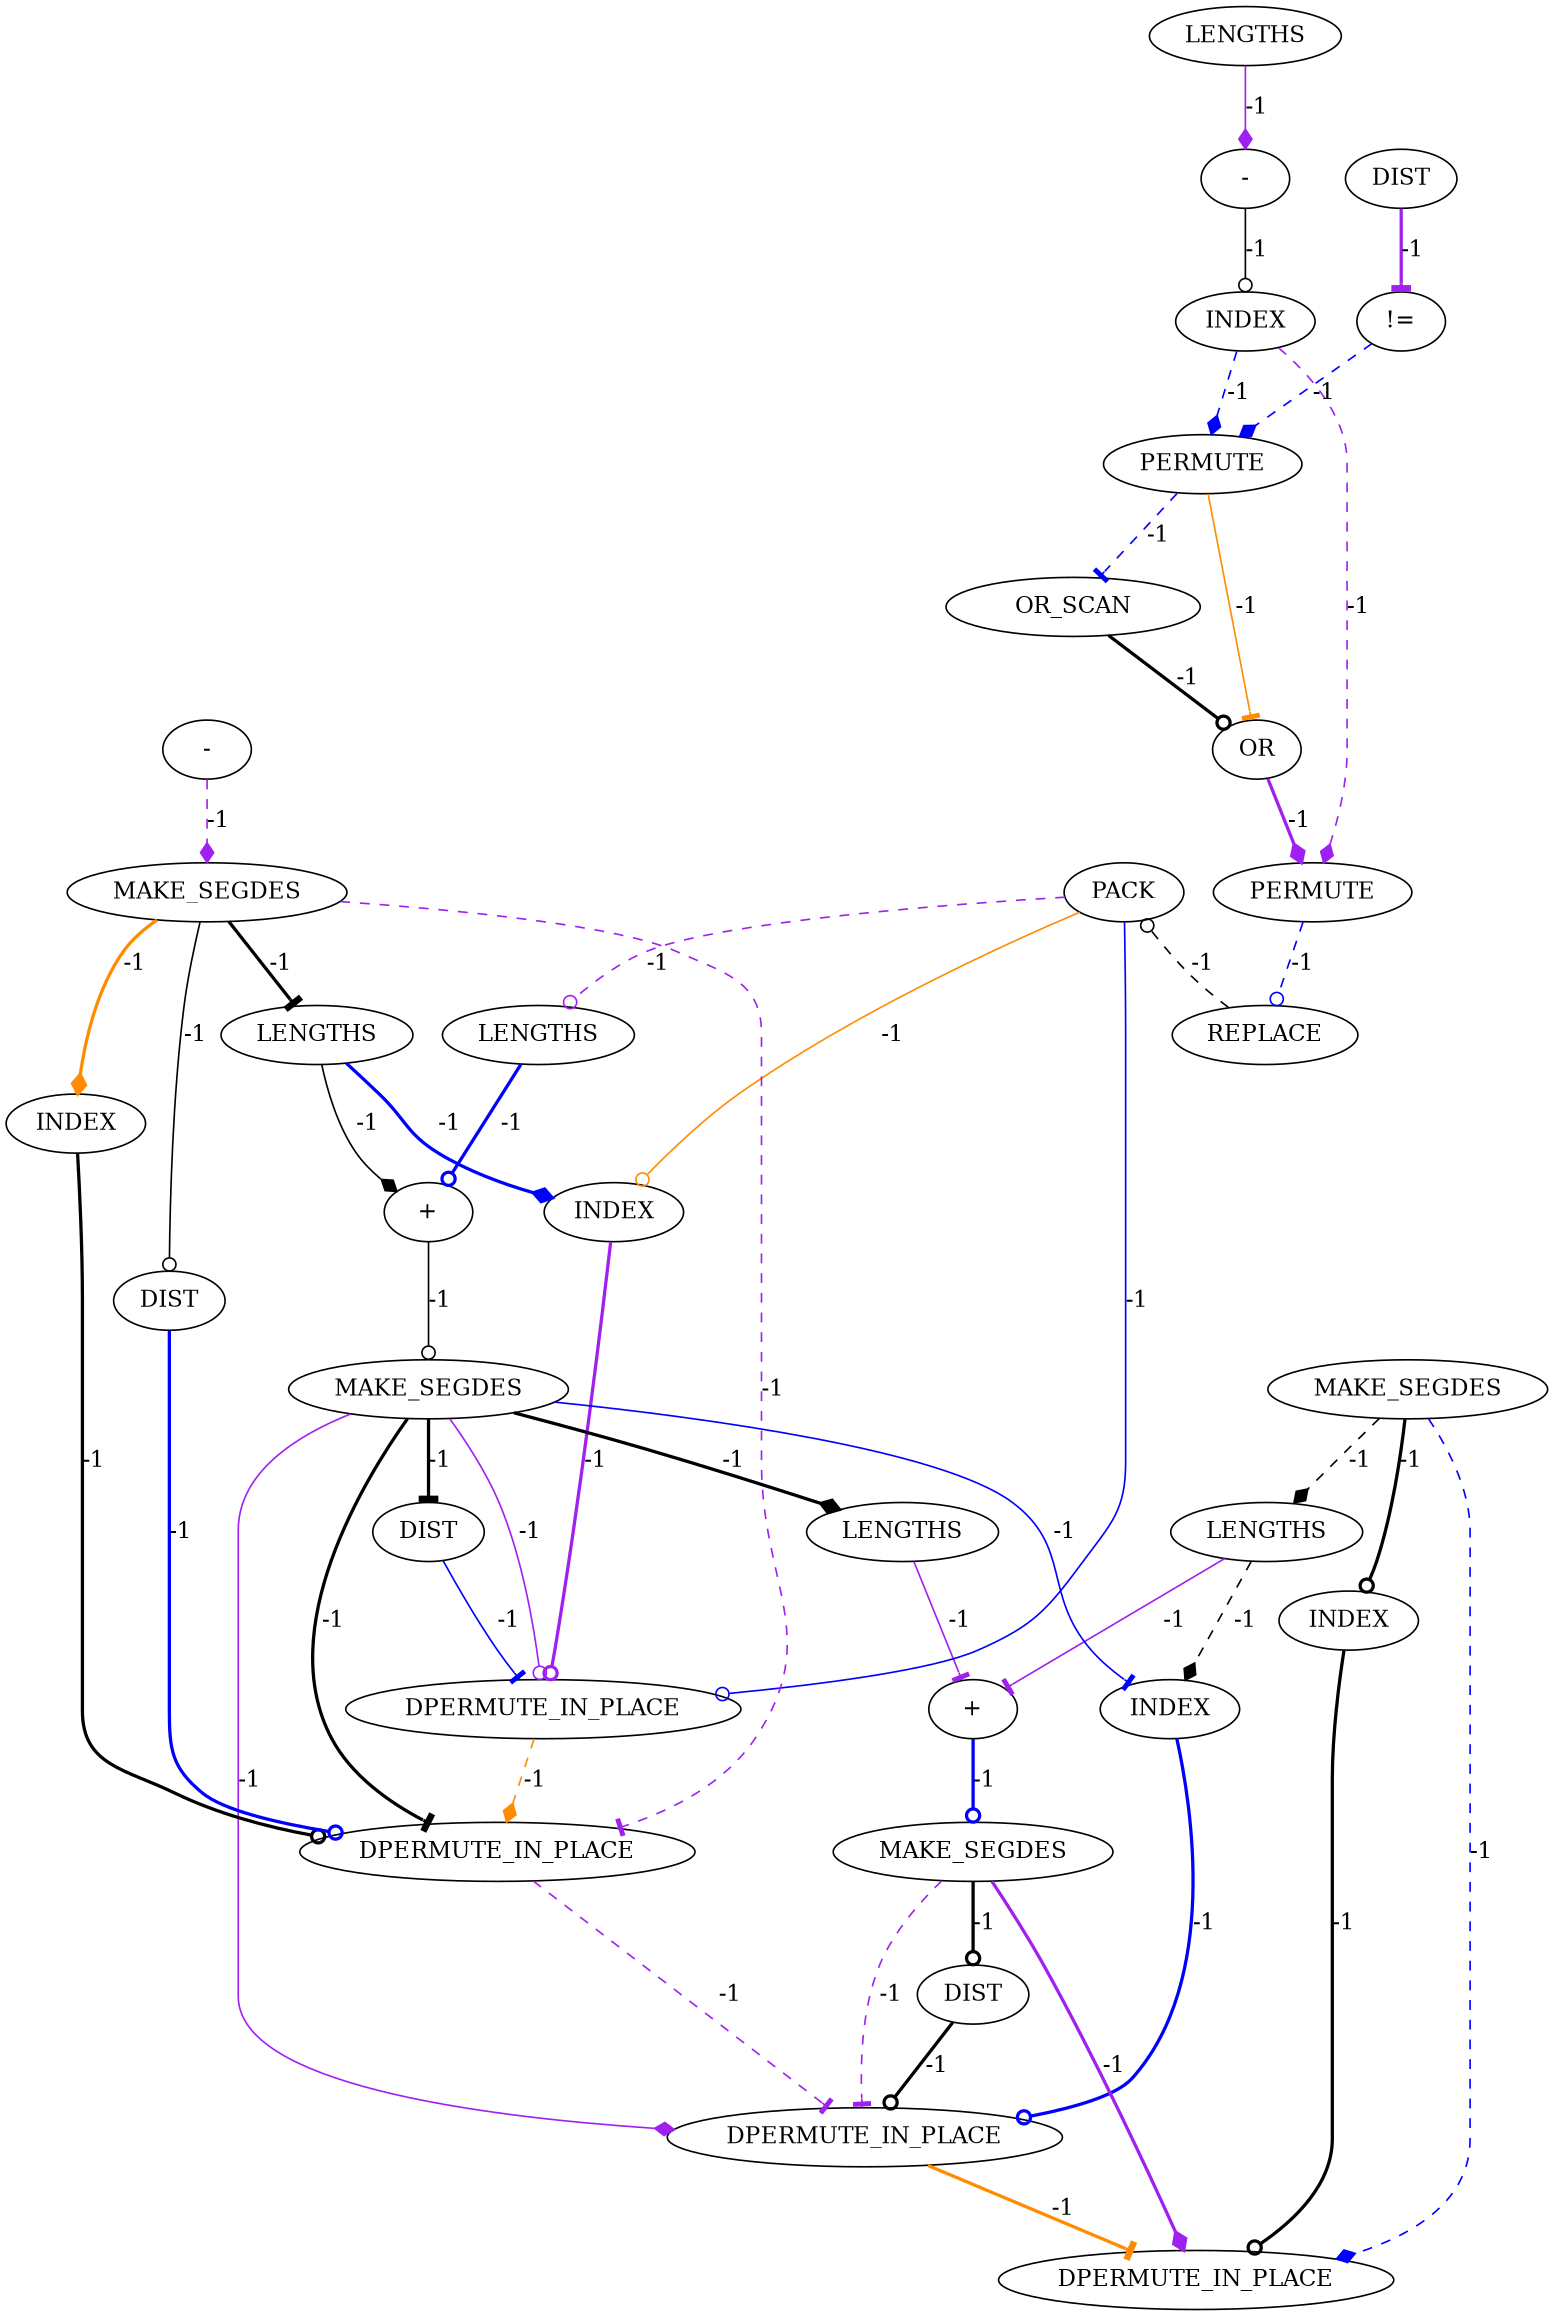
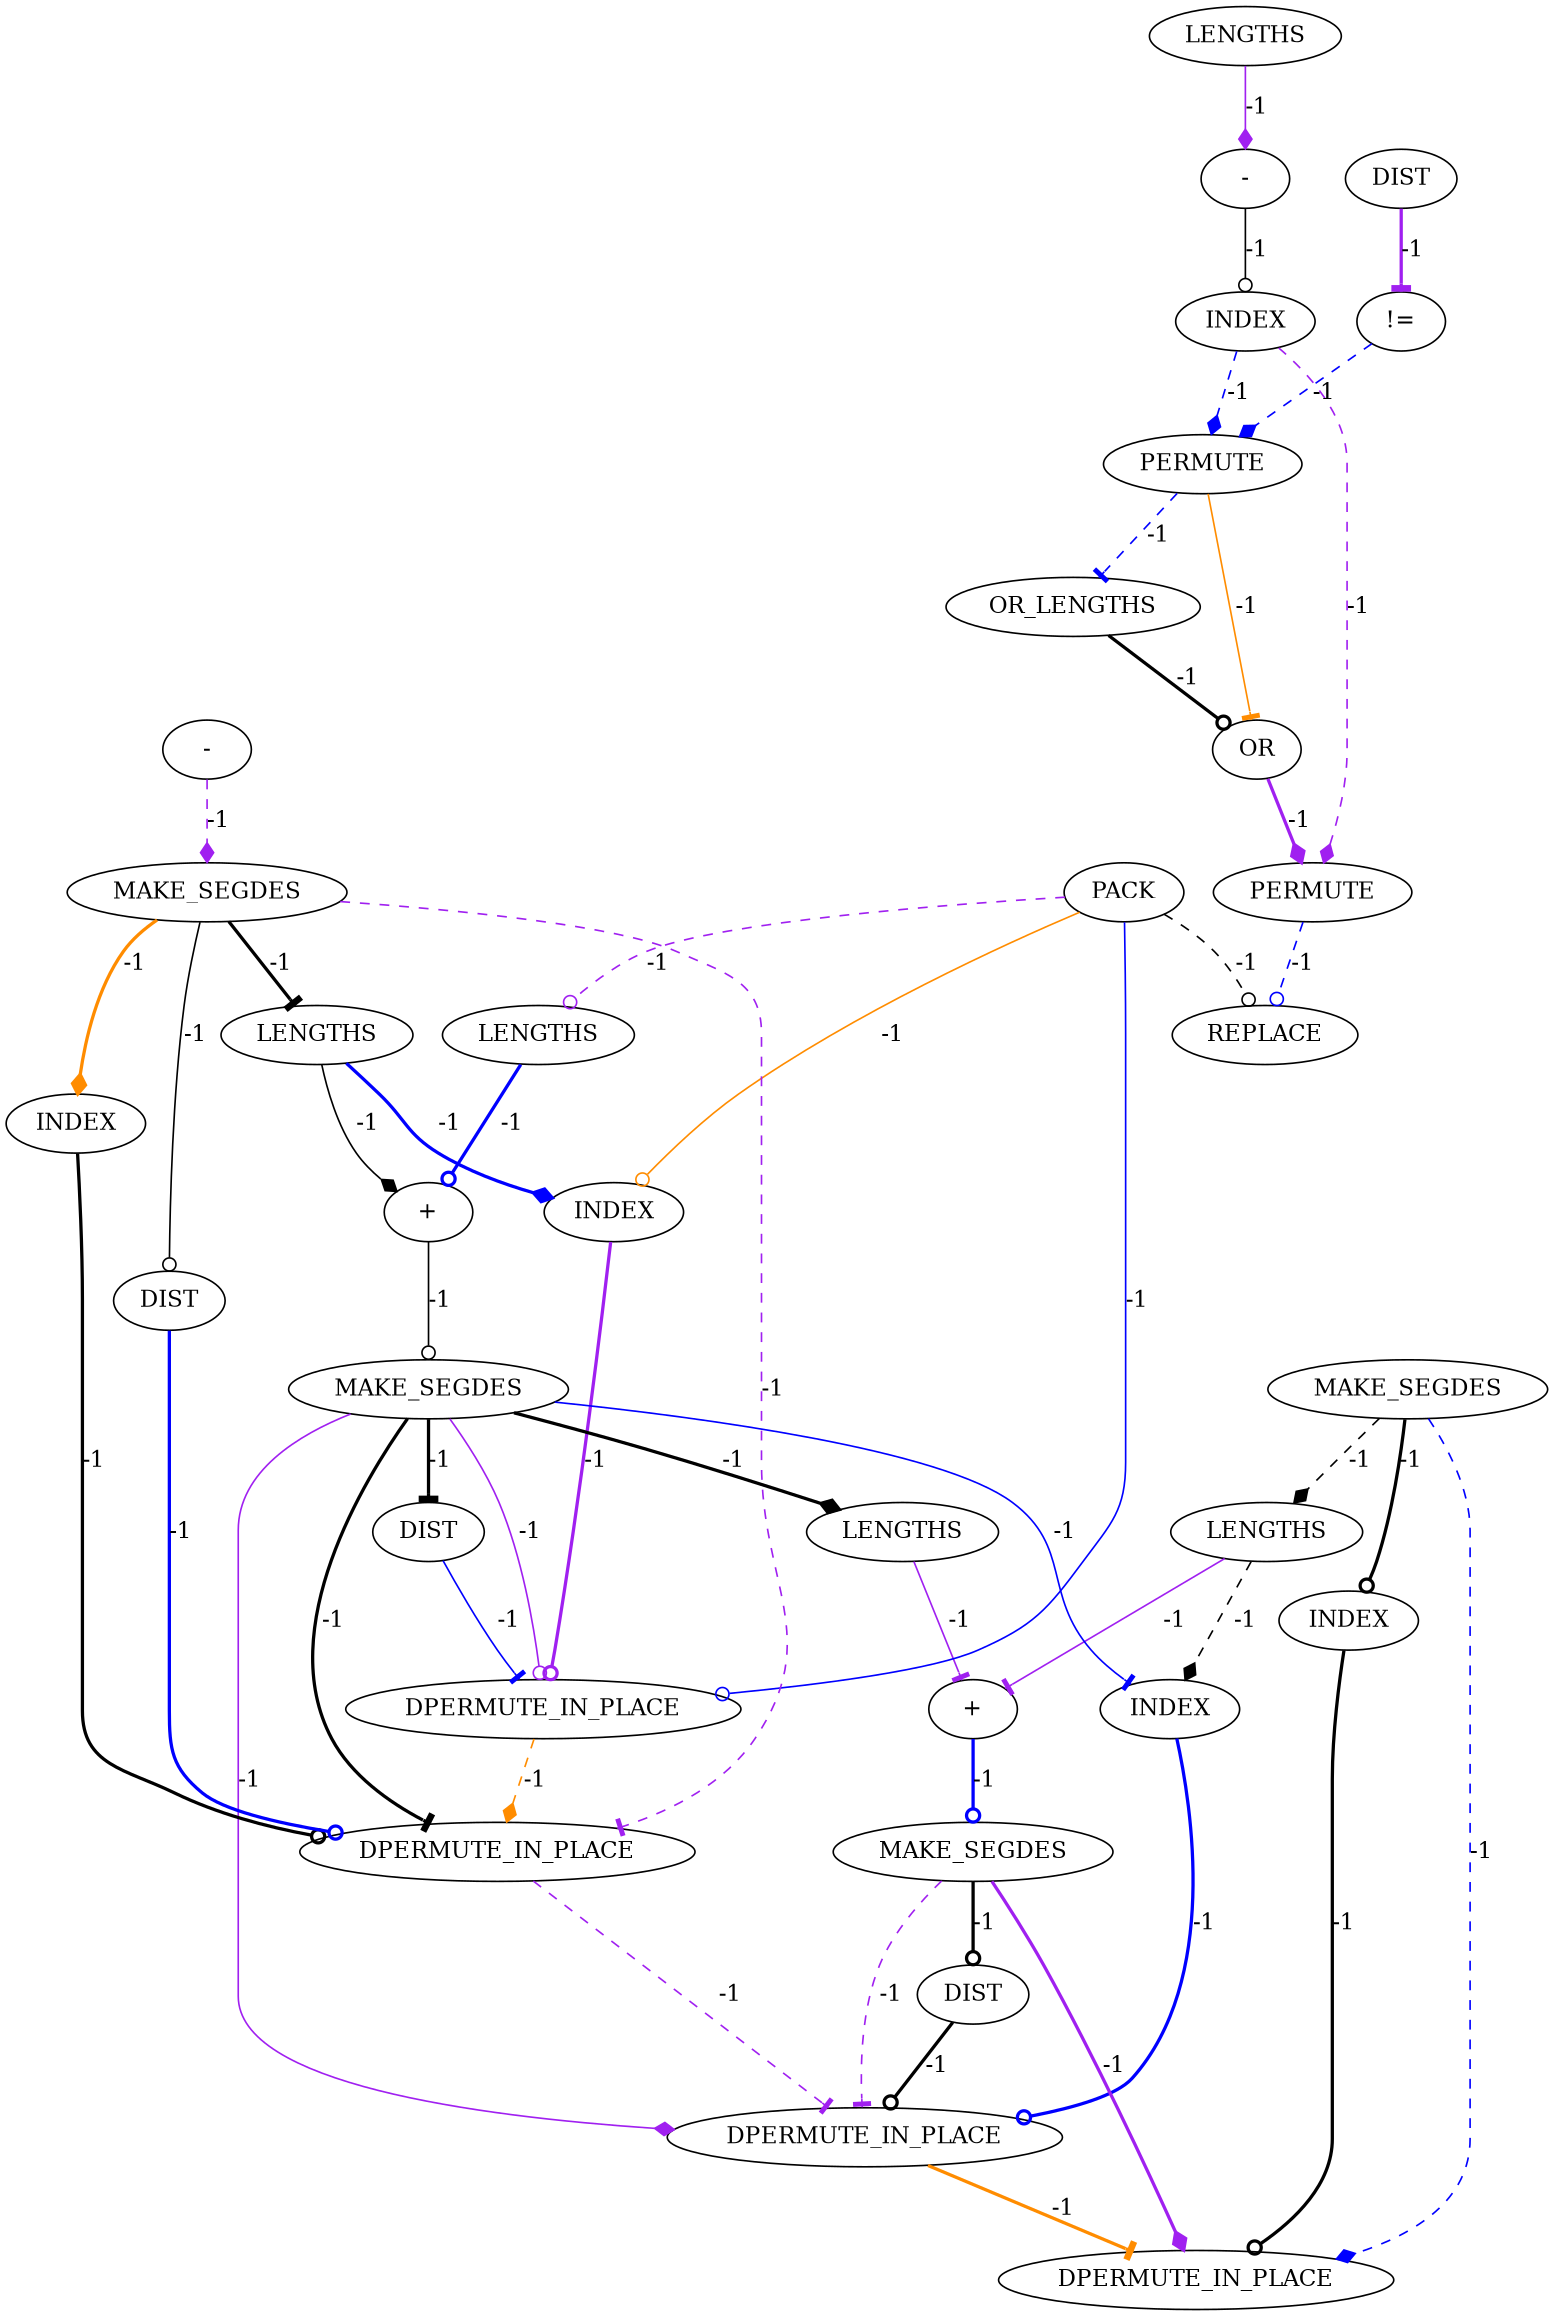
(1073, 607) -> (1073, 607)
(1187, 972) -> (1211, 948)
